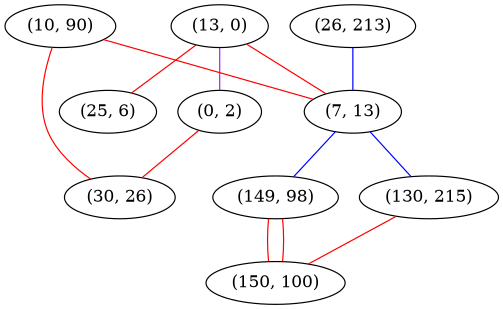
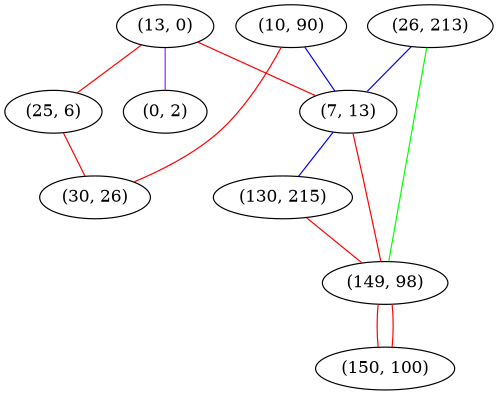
(208, 69) -> (320, 69)
(170, 154) -> (74, 155)
(314, 154) -> (367, 197)
none -> (408, 155)
(352, 240) -> (334, 240)
